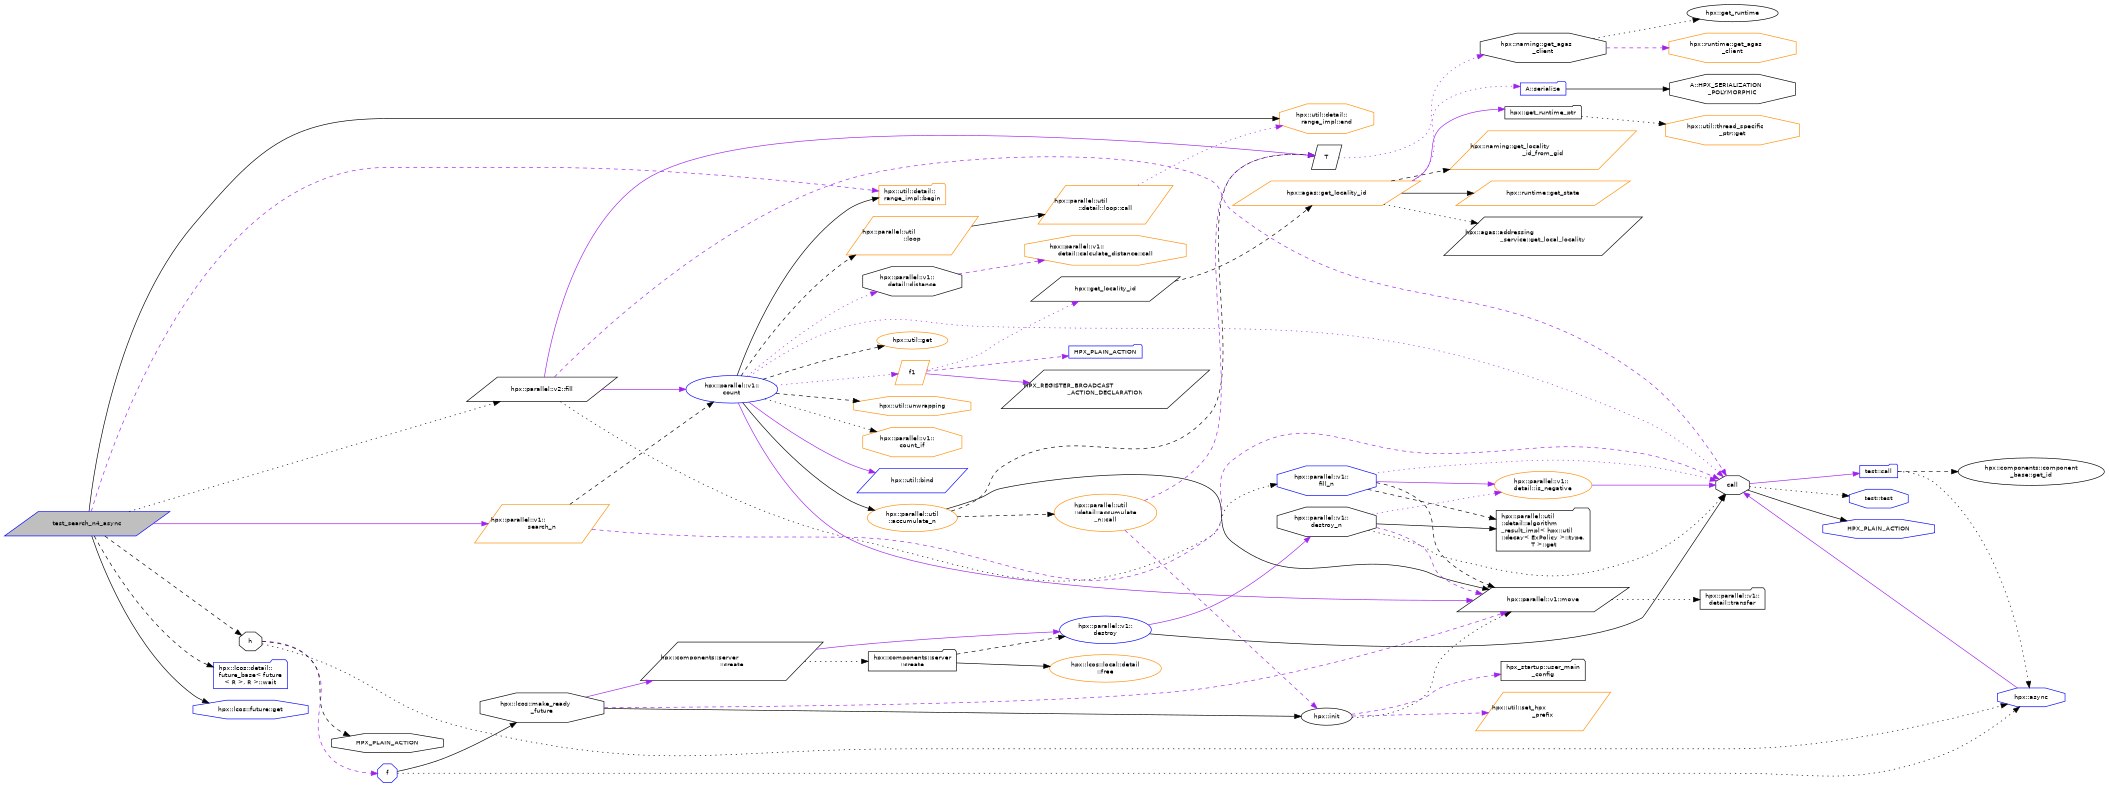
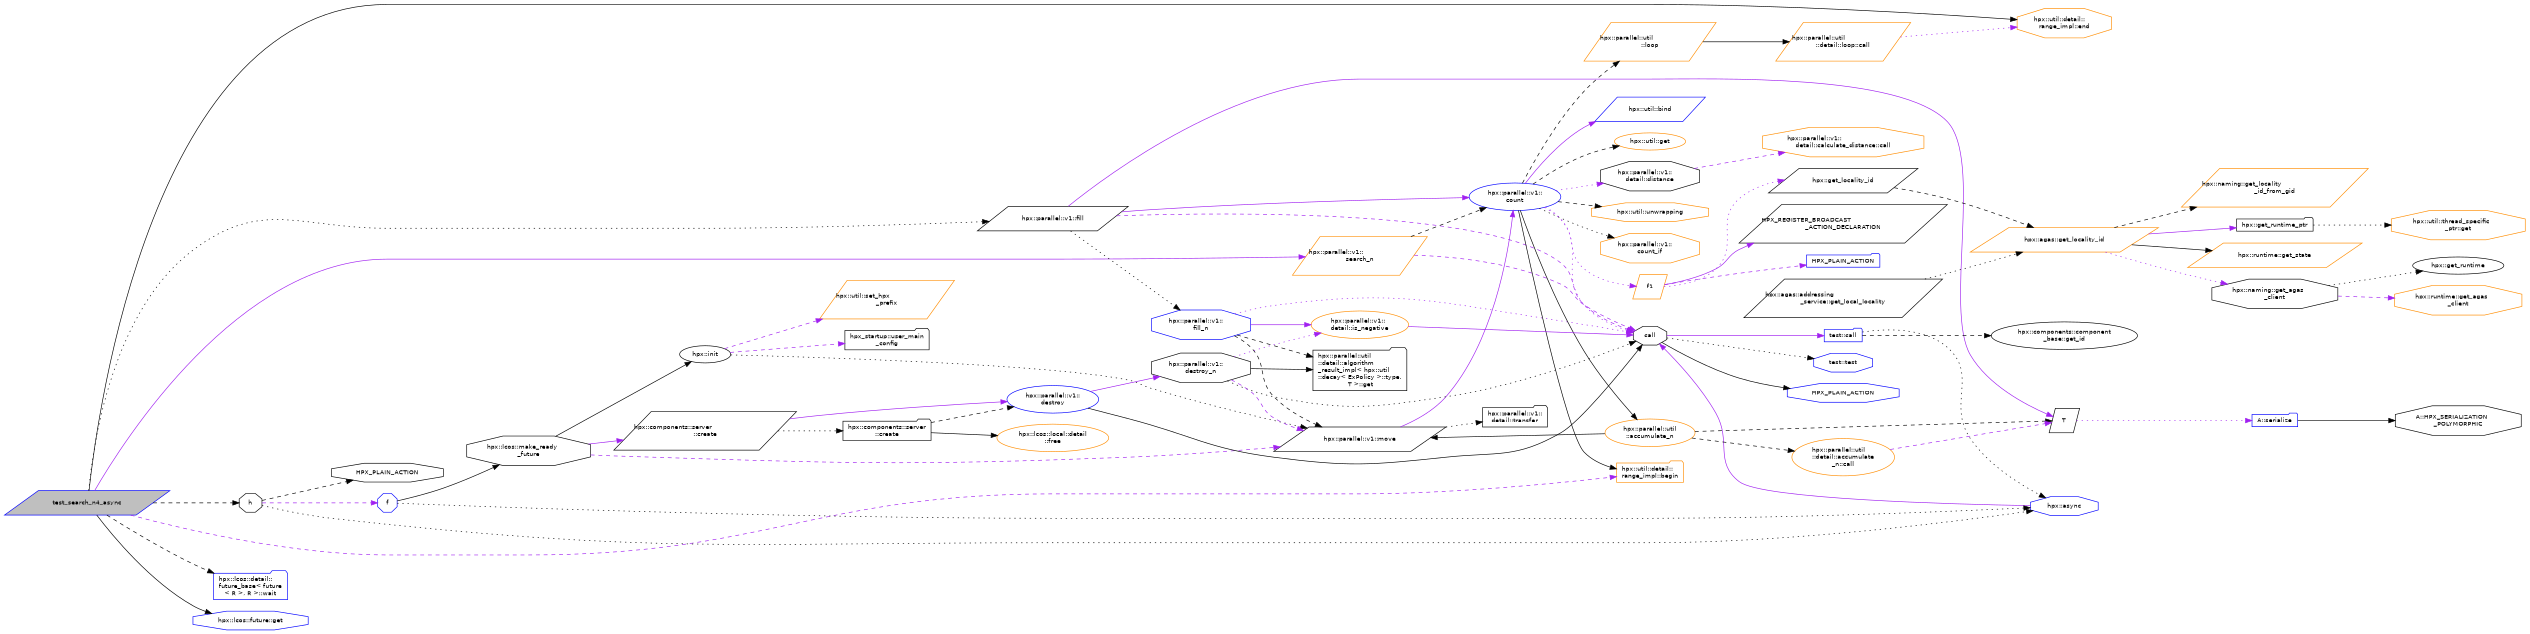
(1428, 213) -> (1971, 267)
(542, 389) -> (1053, 219)
(1086, 586) -> (1482, 337)
(1219, 617) -> none
